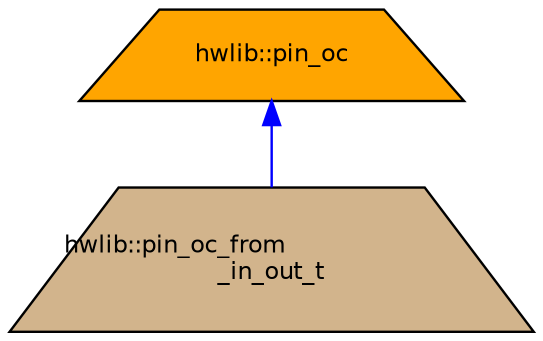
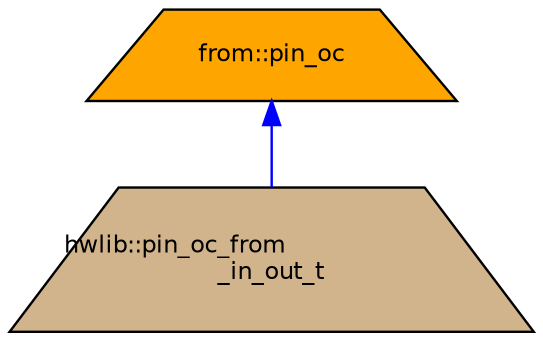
(272, 55) -> (272, 55)
